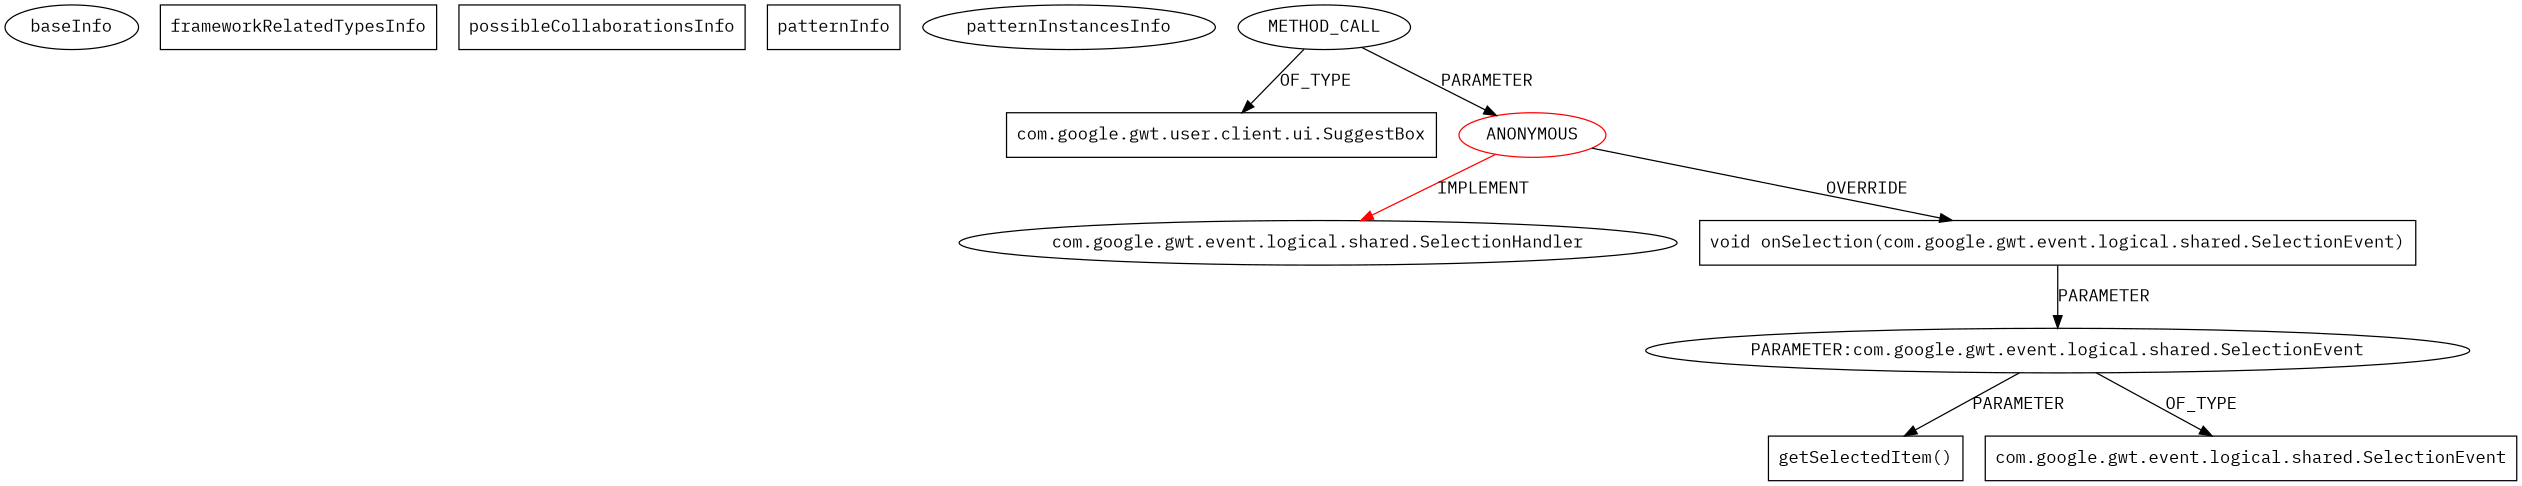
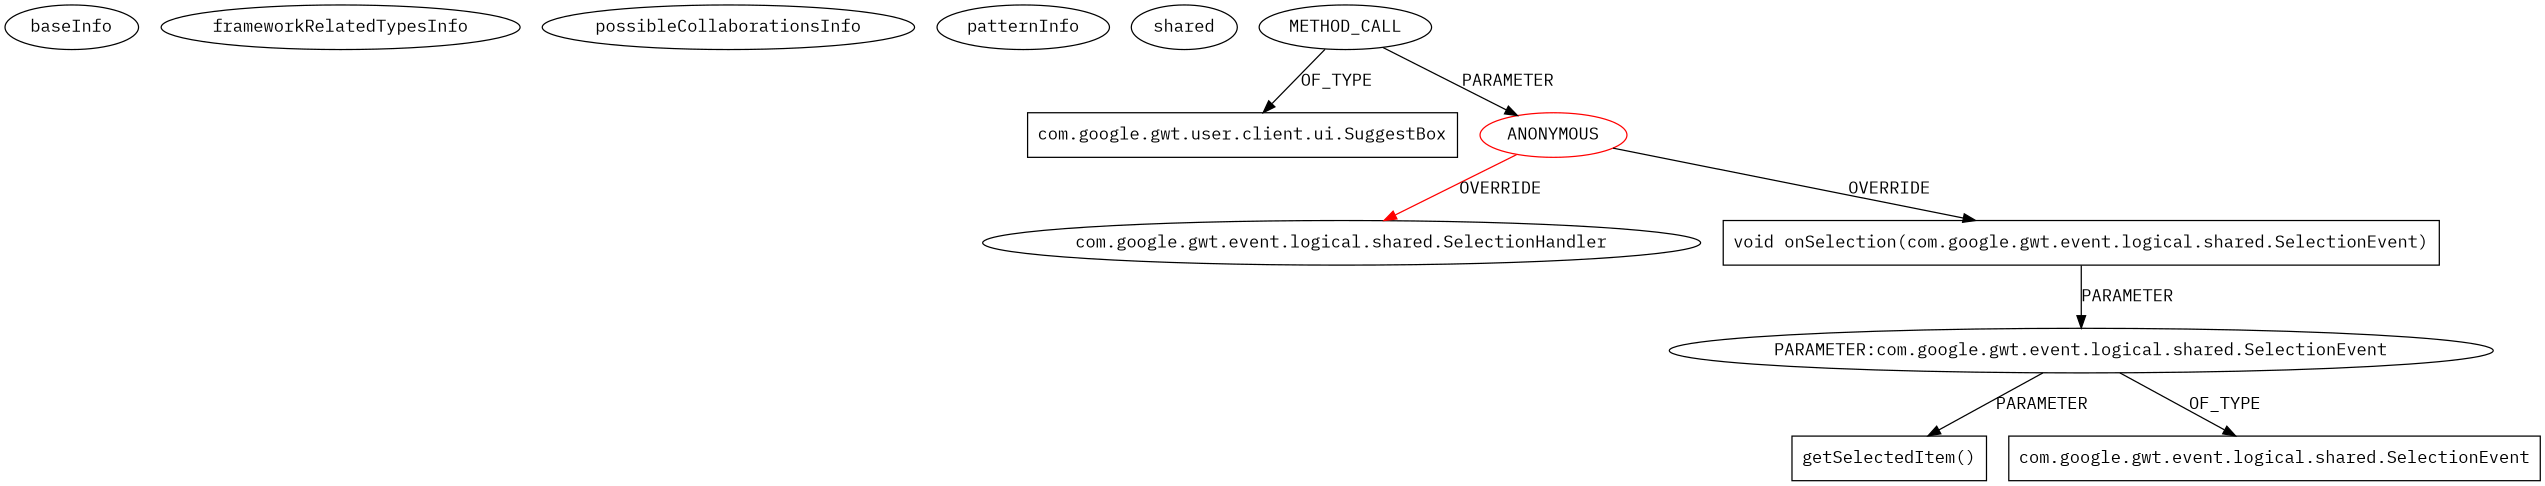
(299, 27) -> (341, 27)
(602, 27) -> (728, 27)
(834, 27) -> (1023, 27)
(1069, 27) -> (1184, 27)
(1483, 189) -> (1501, 189)
